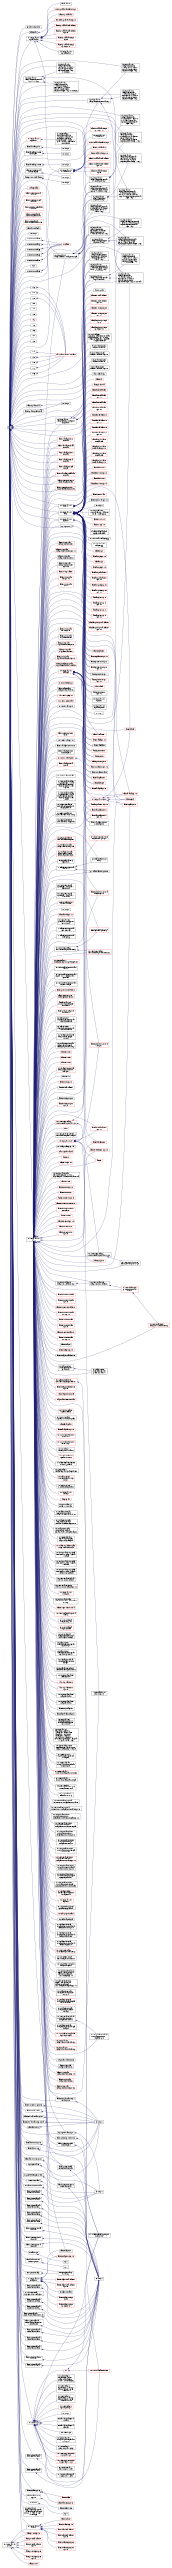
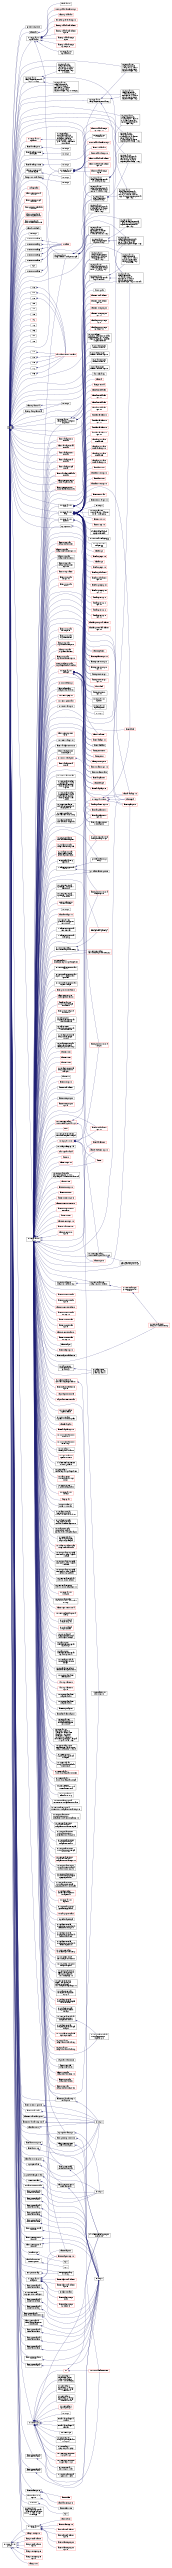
(99, 629) -> (99, 629)
(99, 838) -> (99, 838)
(66, 1227) -> (66, 1227)
(66, 2144) -> (66, 2144)
